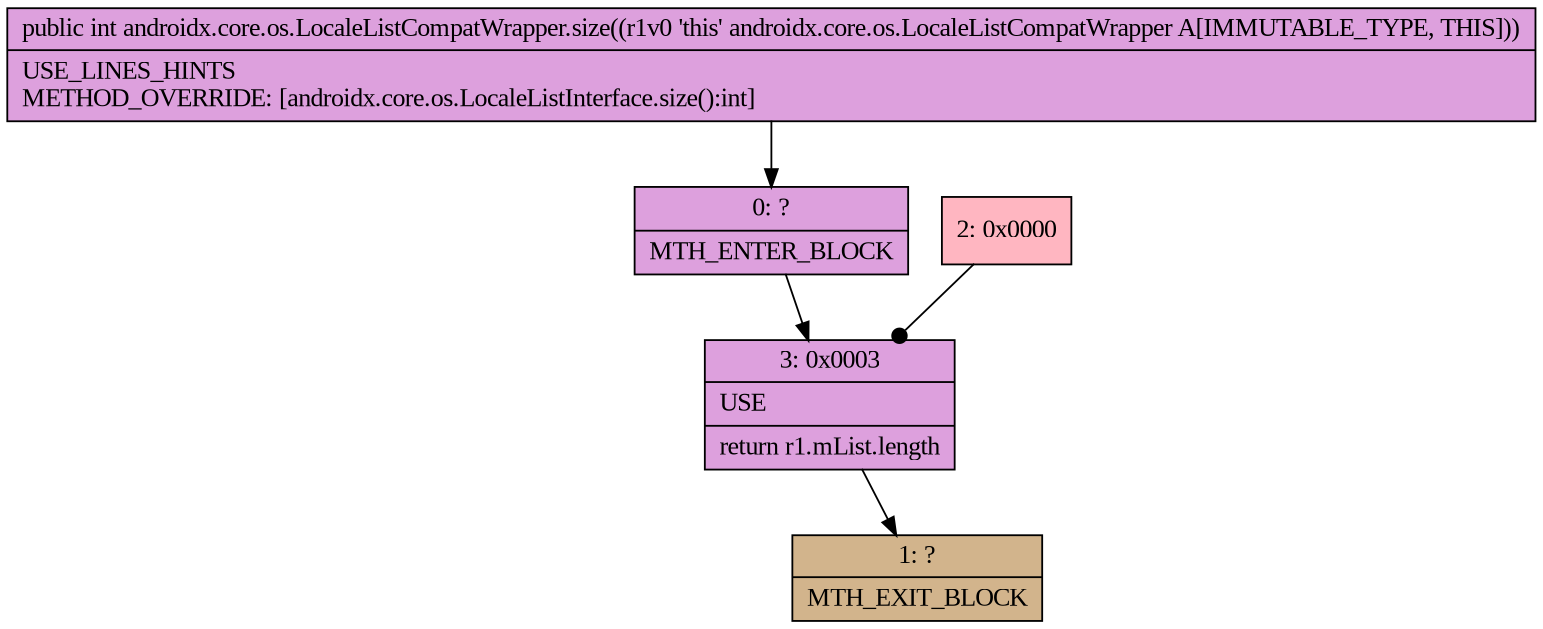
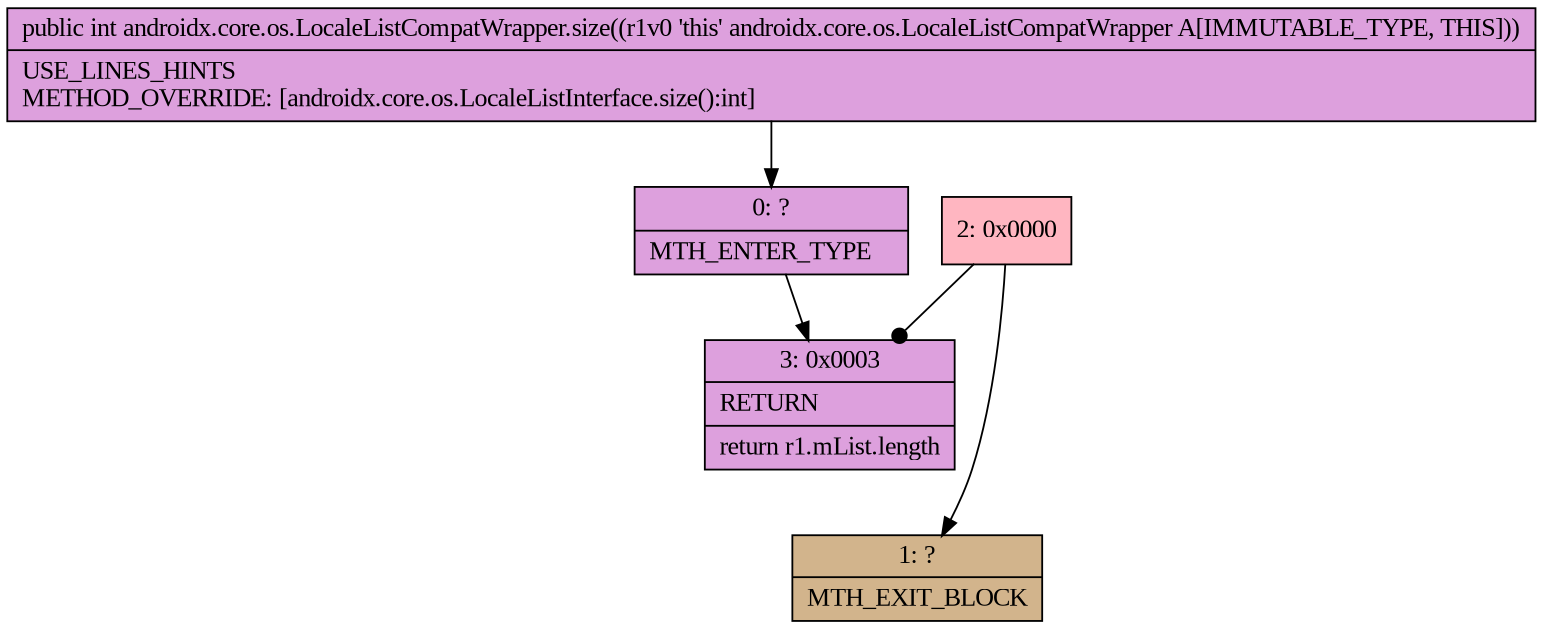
(771, 252) -> (760, 252)
(743, 403) -> (770, 403)
(875, 494) -> (990, 395)
